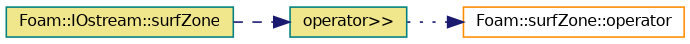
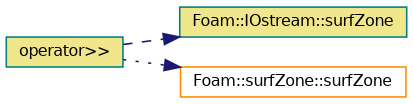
(254, 22) -> (143, 42)
(574, 22) -> (293, 82)
